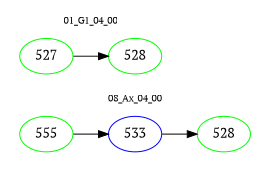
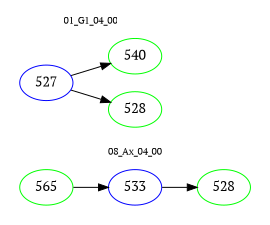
(46, 56) -> (46, 83)
none -> (135, 56)
(46, 134) -> (46, 187)
